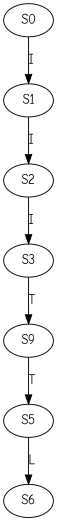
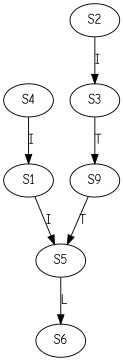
(29, 20) -> (29, 100)
(29, 136) -> (43, 216)
